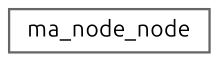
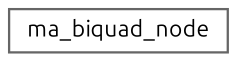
(109, 31) -> (118, 31)
